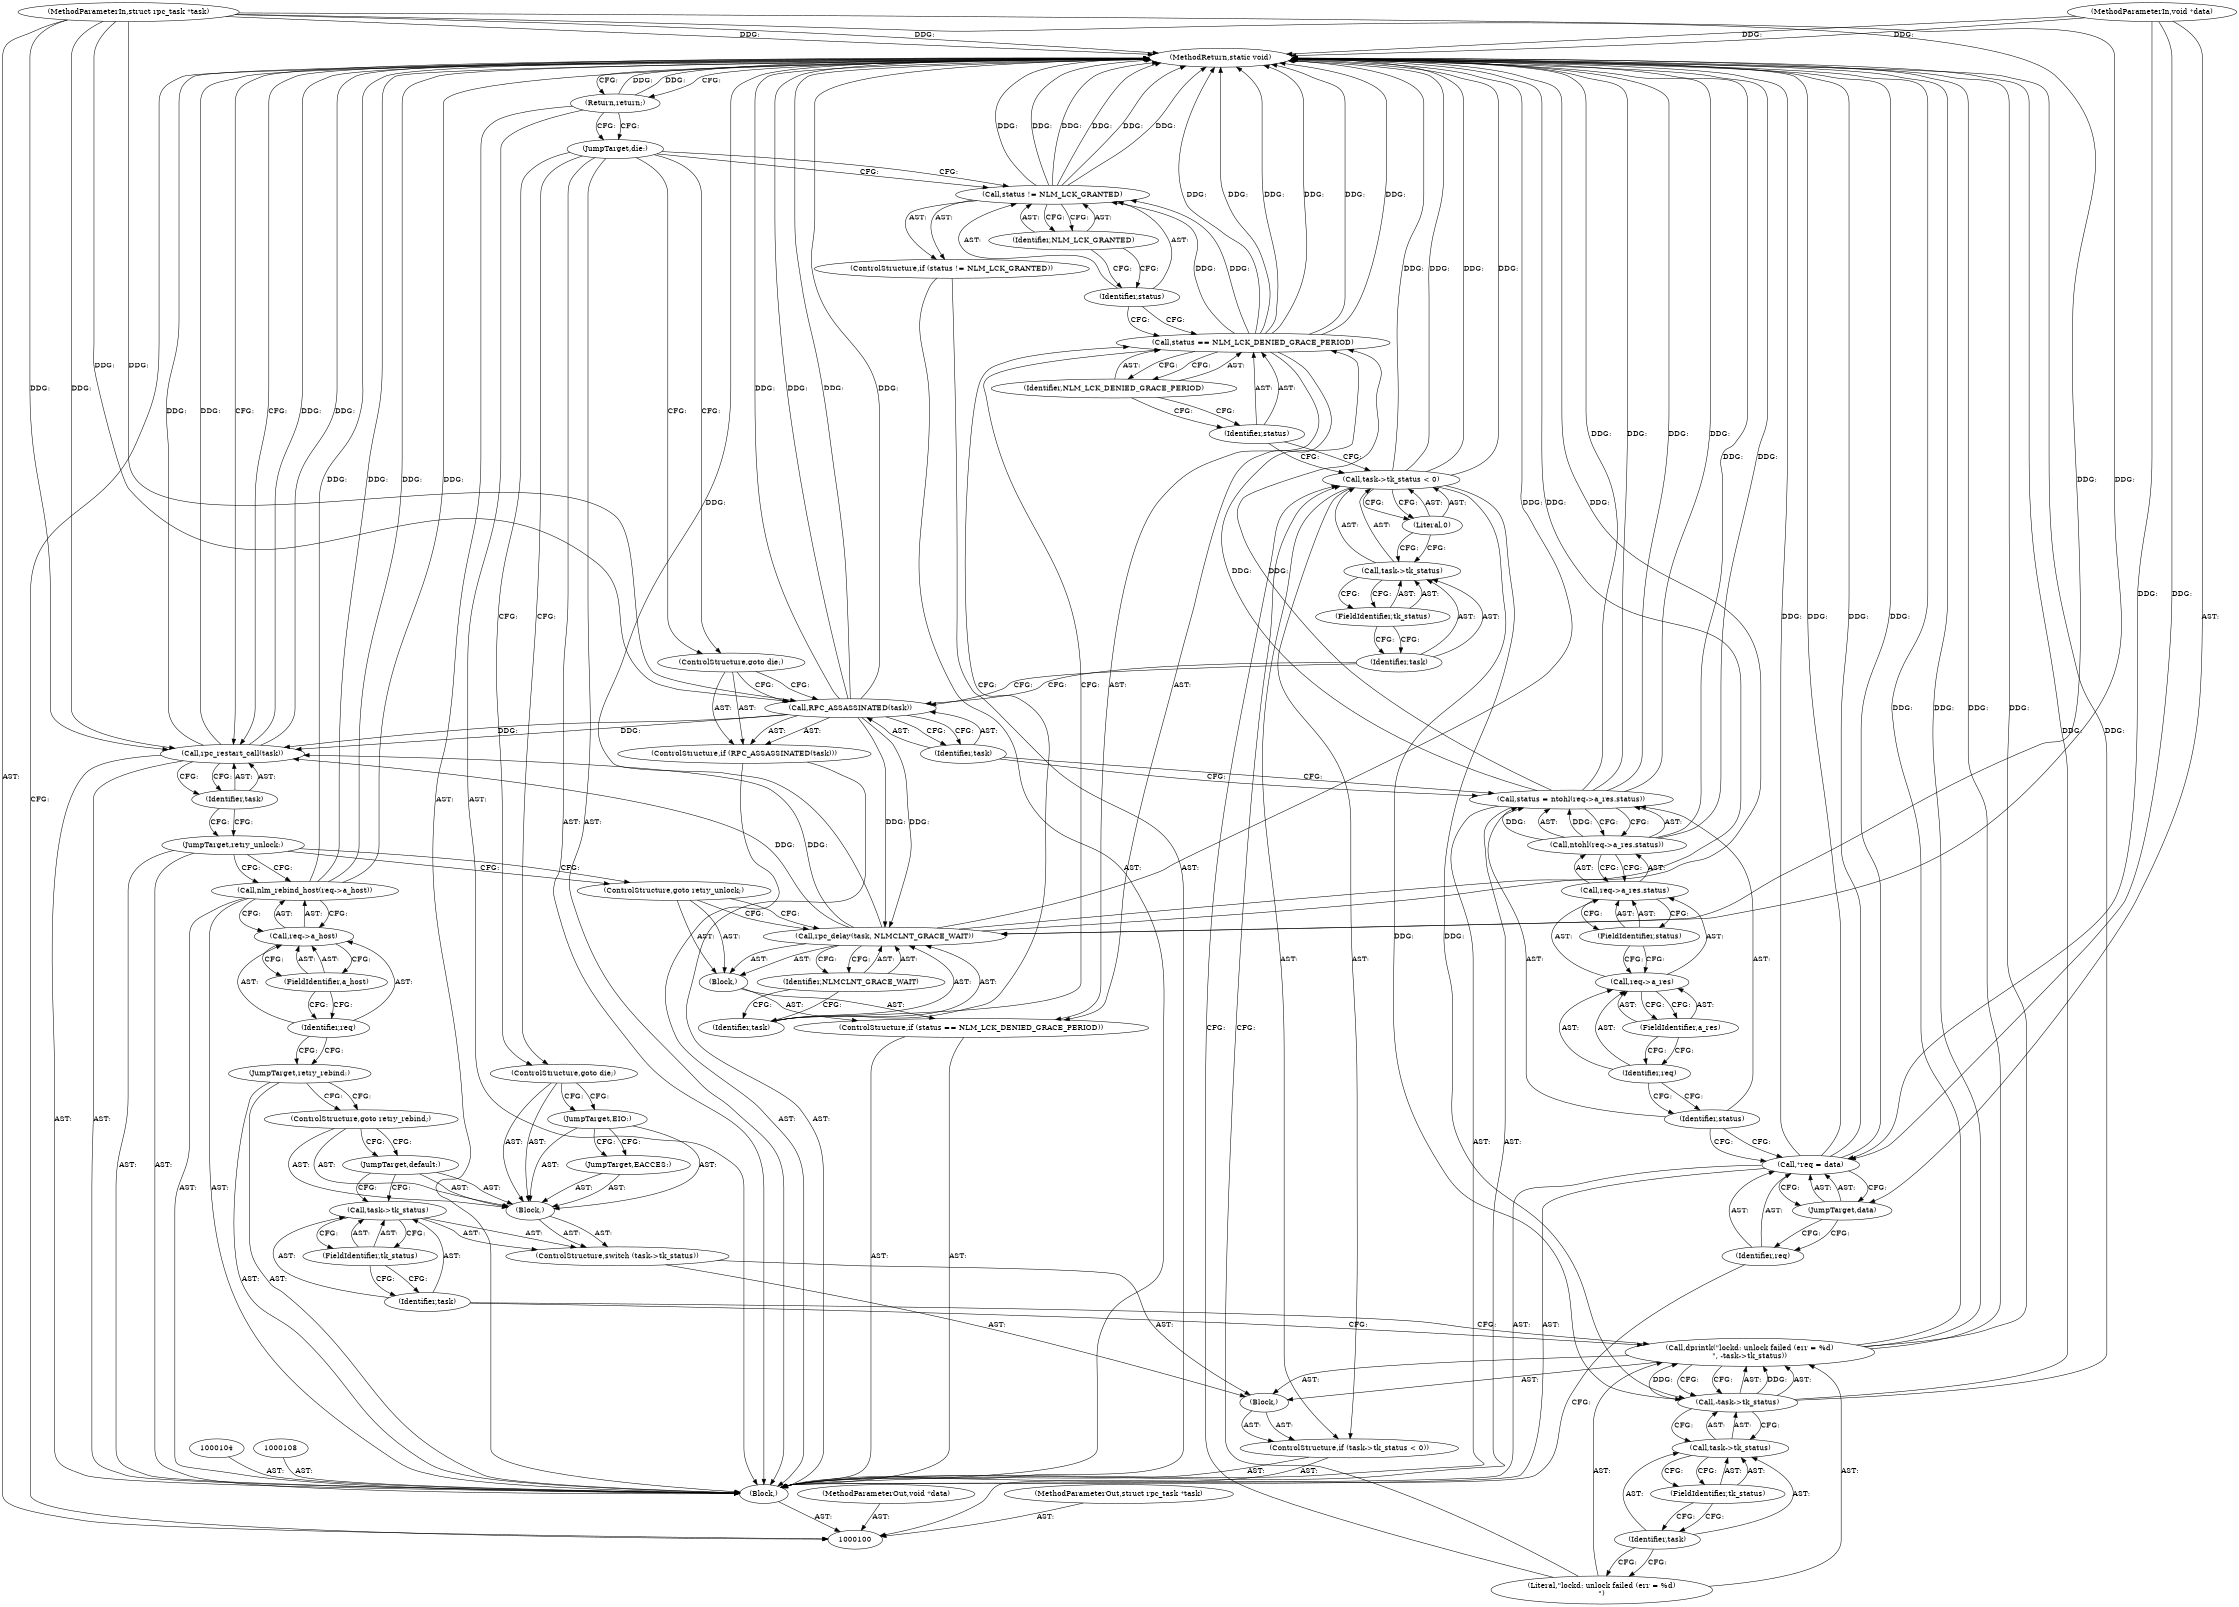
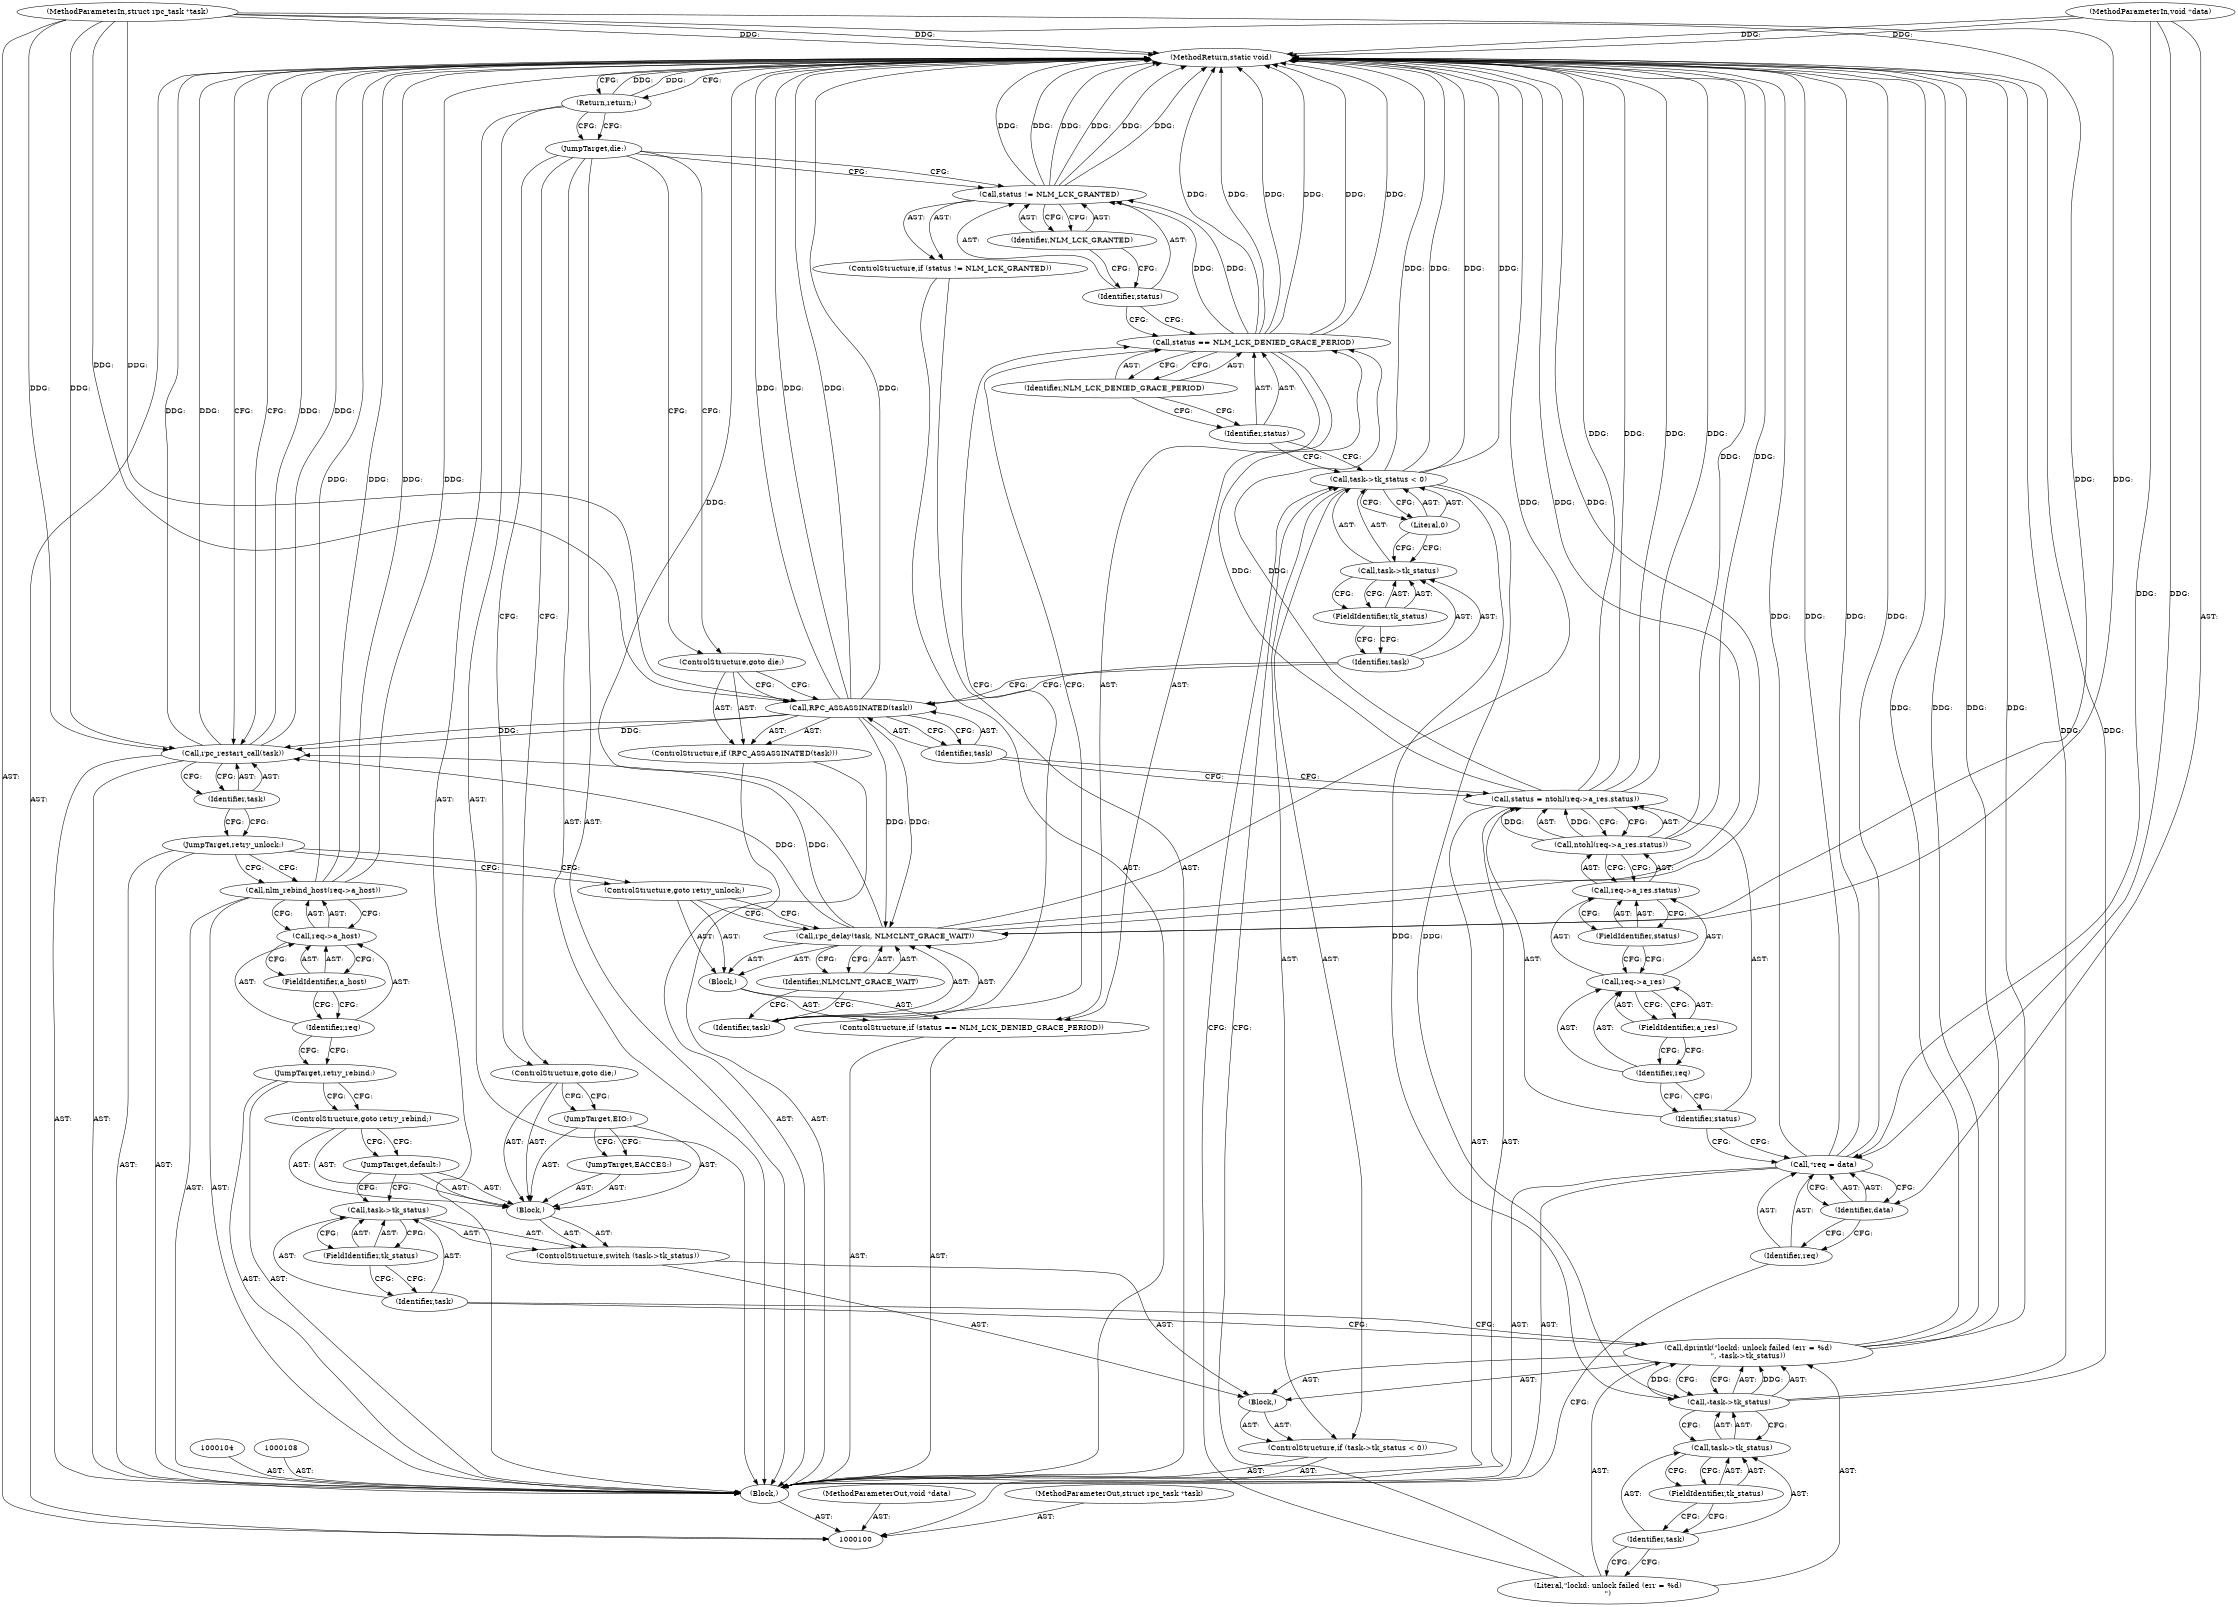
(41, 800) -> (40, 800)
(1842, 1211) -> (1864, 1211)
